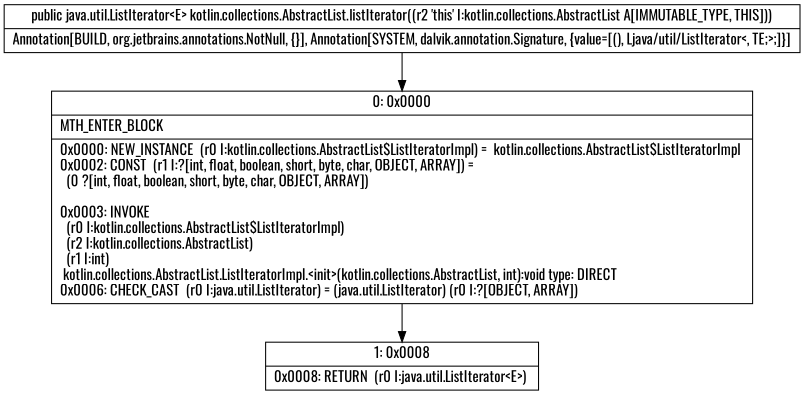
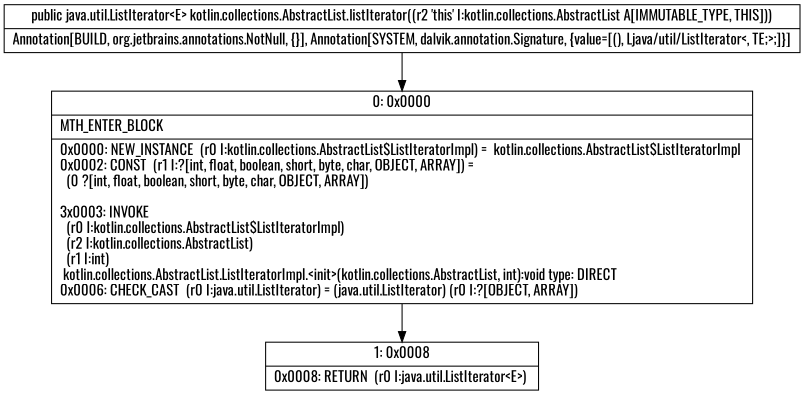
(108, 213) -> (108, 213)
